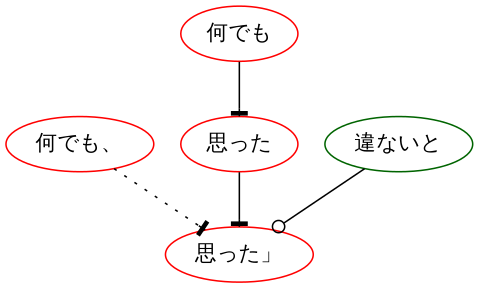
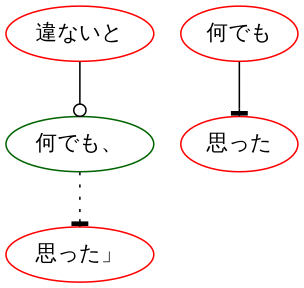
(80, 144) -> (80, 144)
(399, 144) -> (80, 34)
(239, 196) -> none
(324, 196) -> (80, 83)
